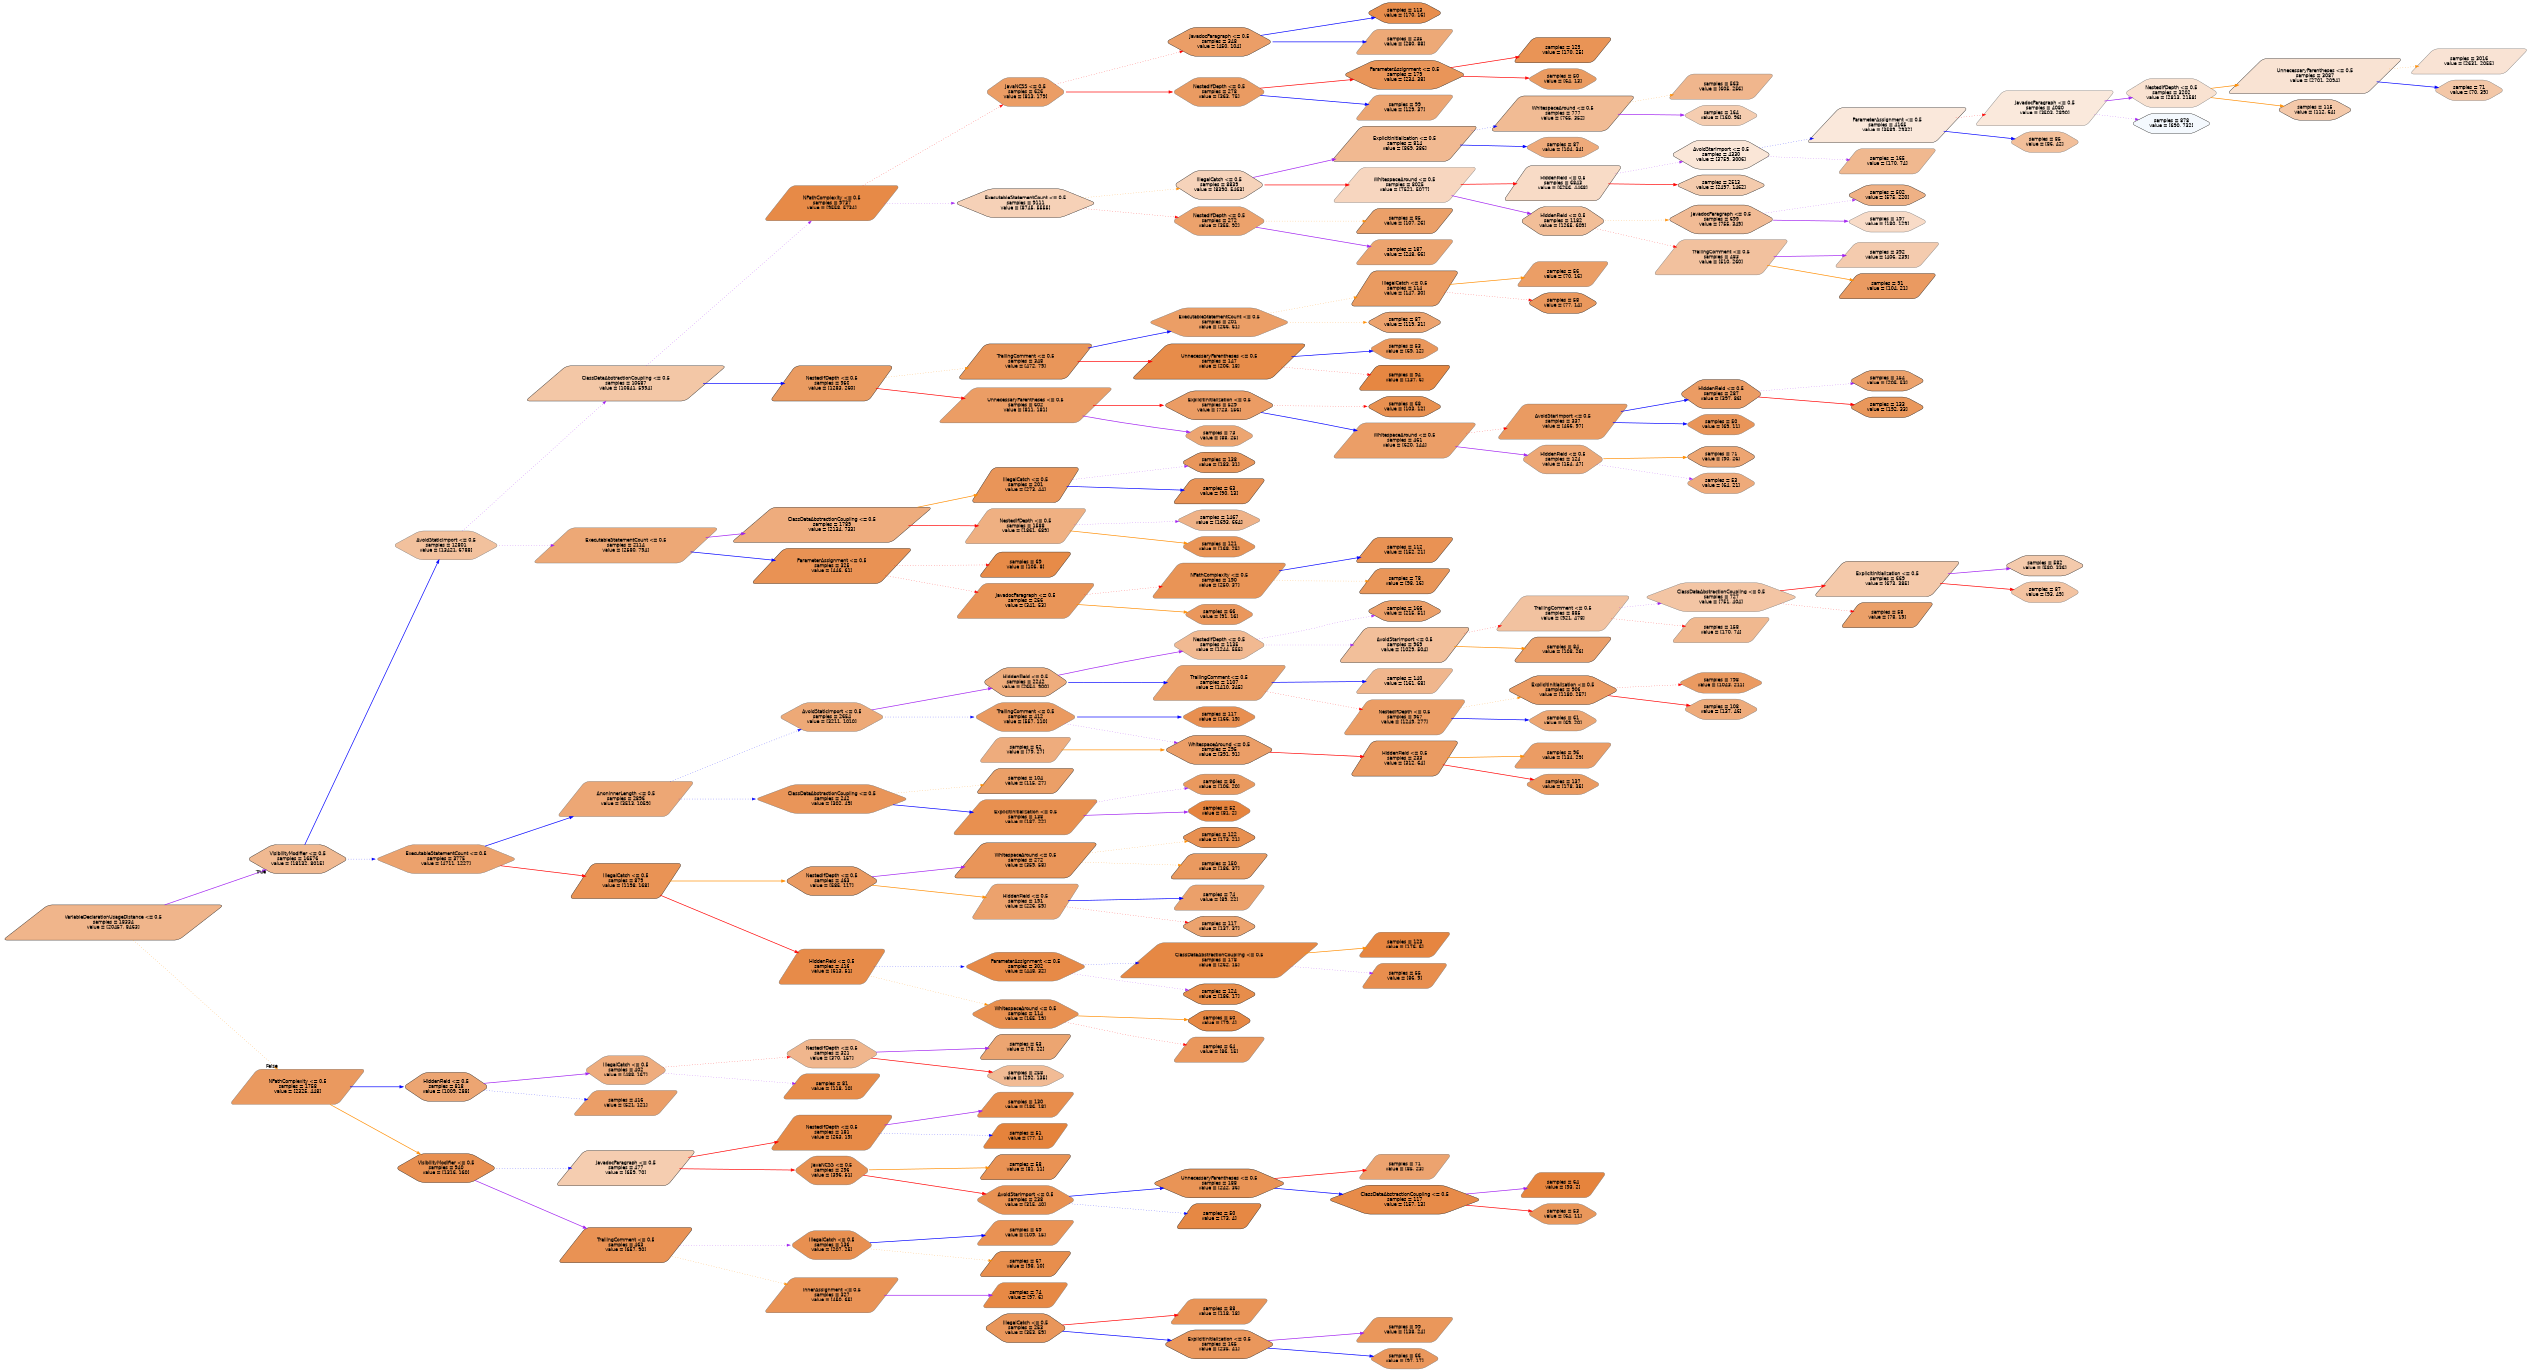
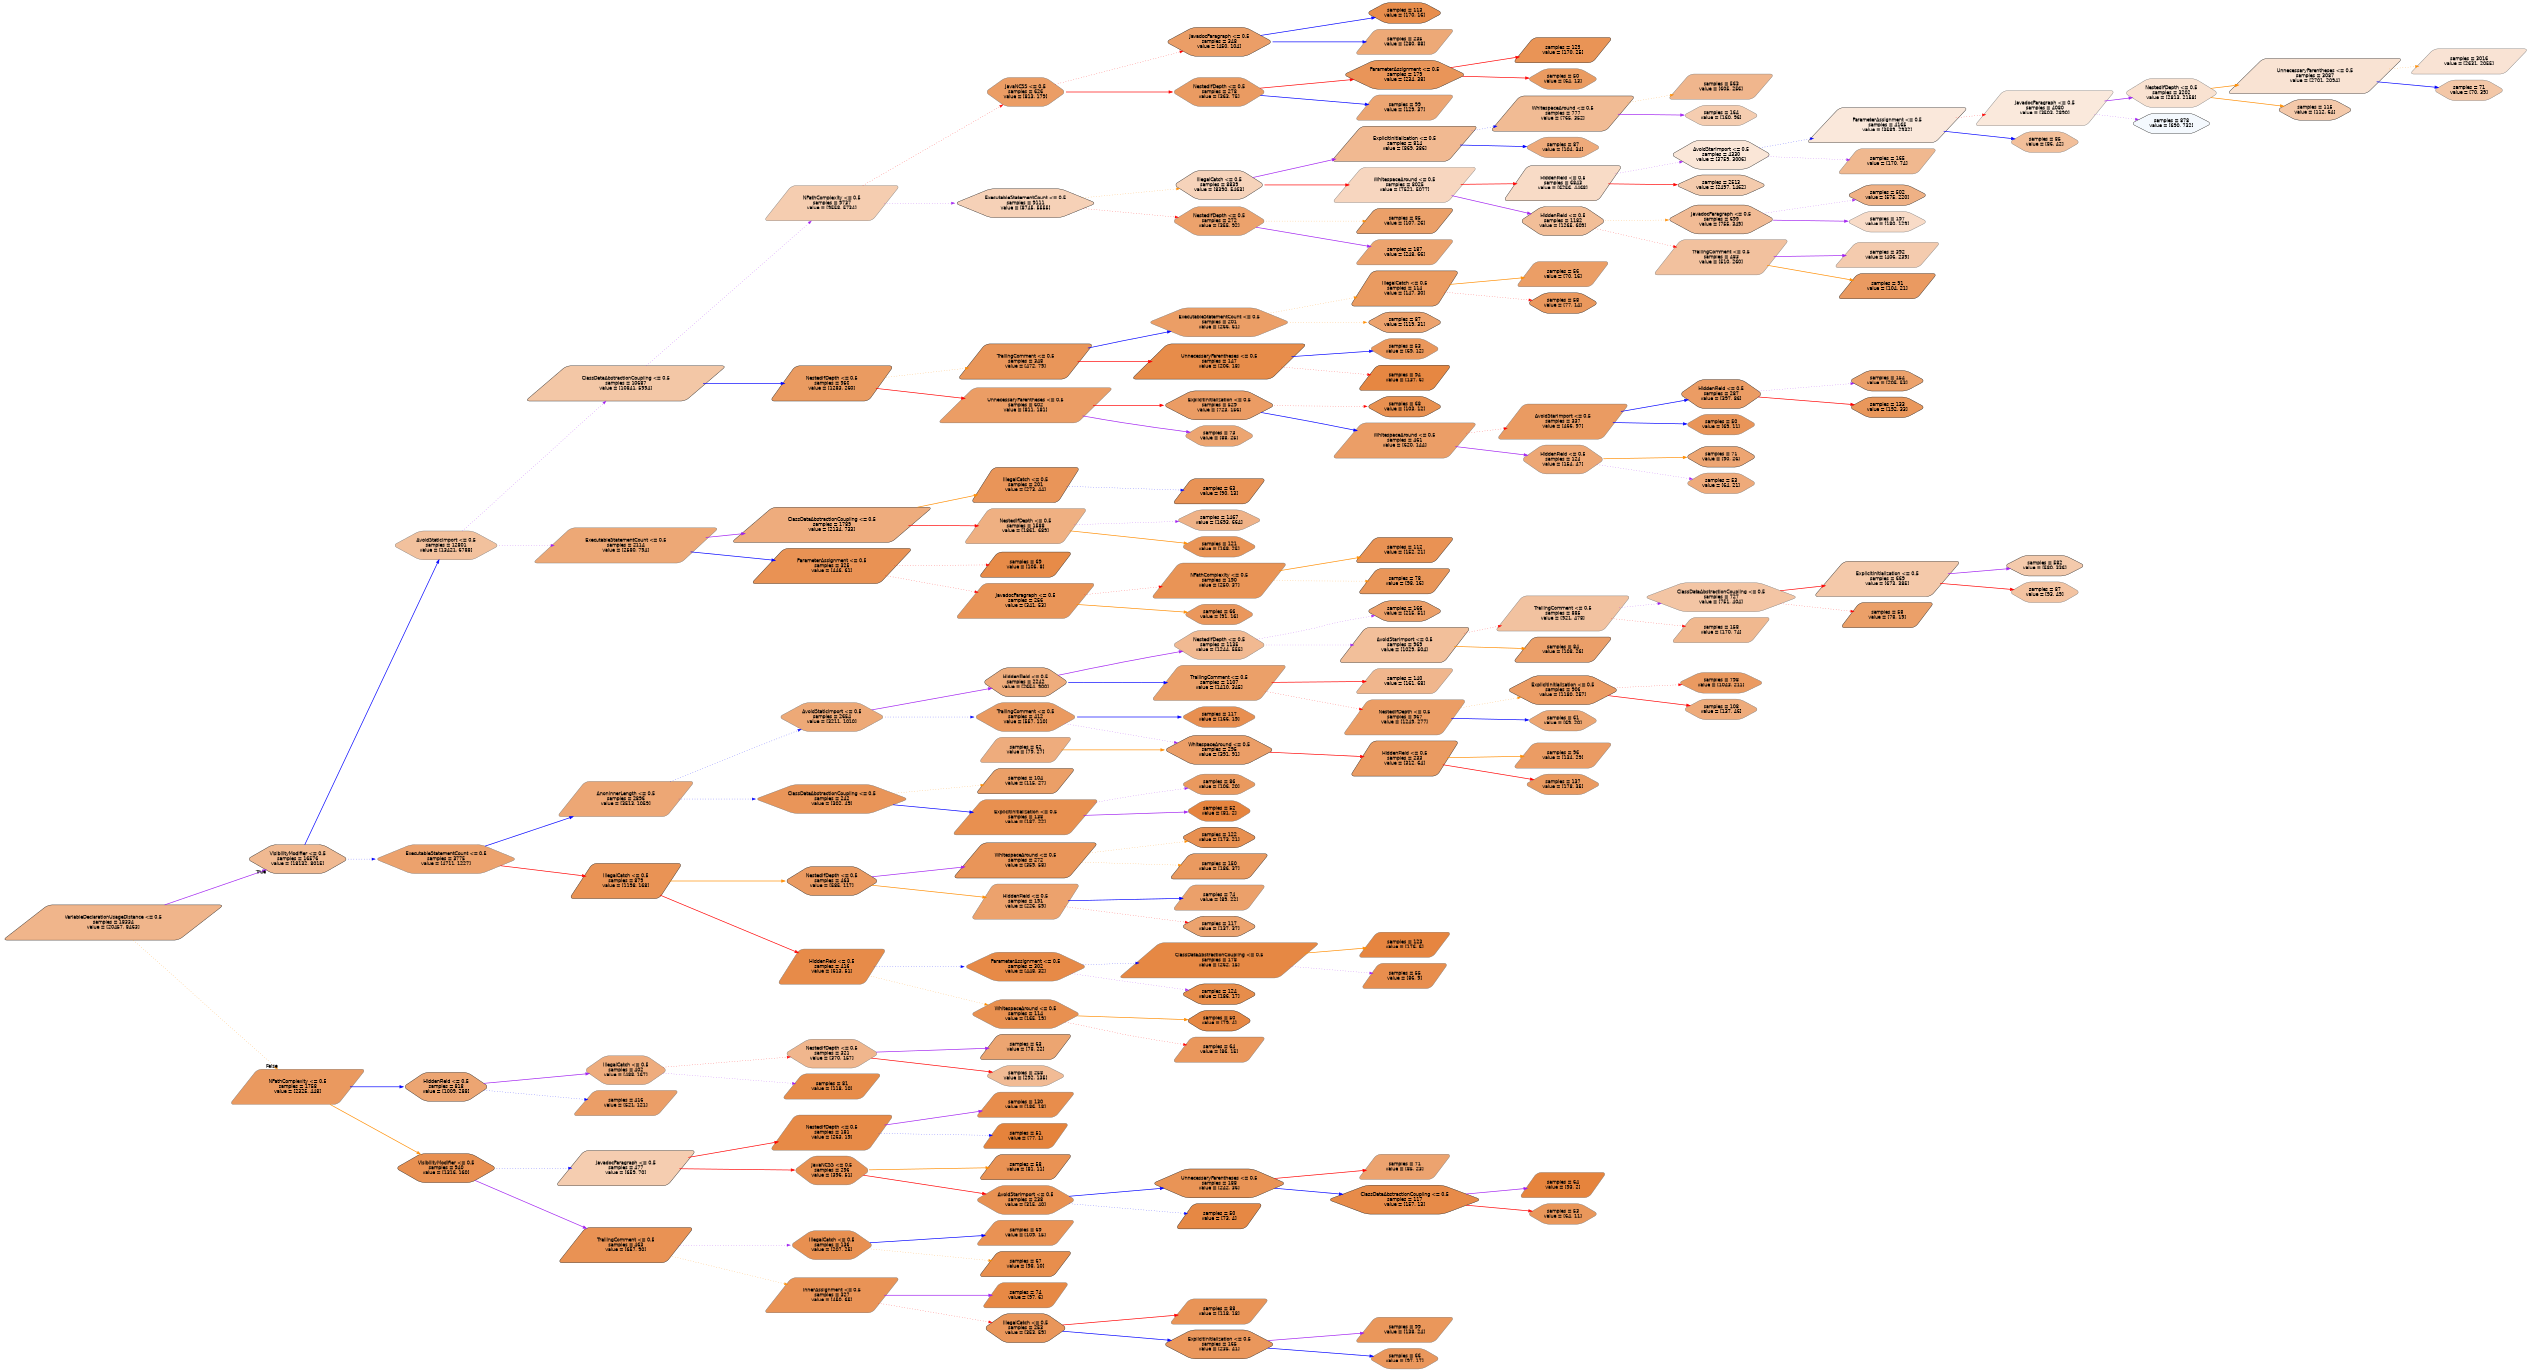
(832, 203) -> (832, 203)
(1219, 462) -> none
(1124, 488) -> (1124, 488)
(1318, 564) -> (1318, 564)
(1317, 682) -> (1317, 682)
none -> (934, 1313)
